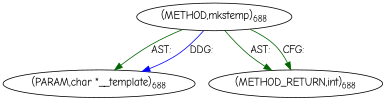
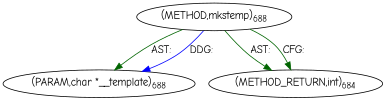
(349, 83) -> (349, 83)
